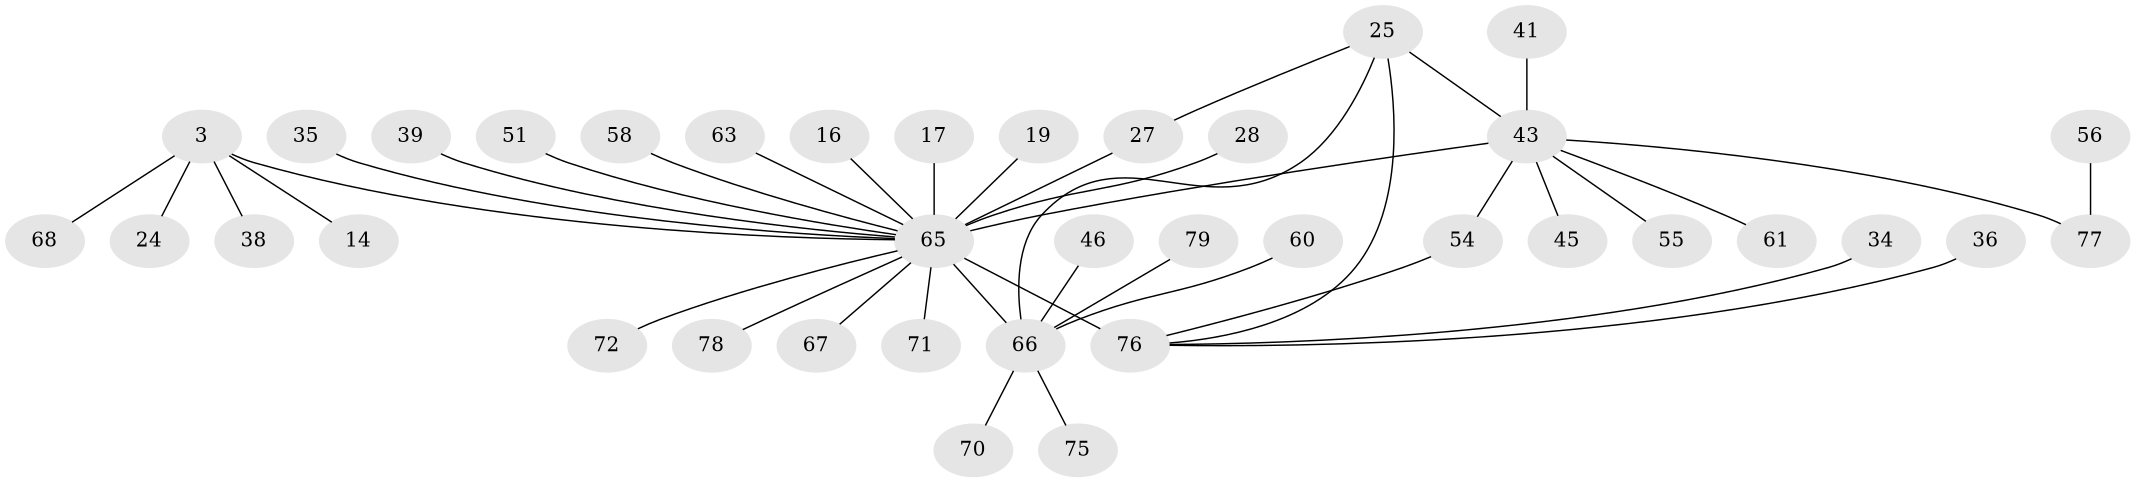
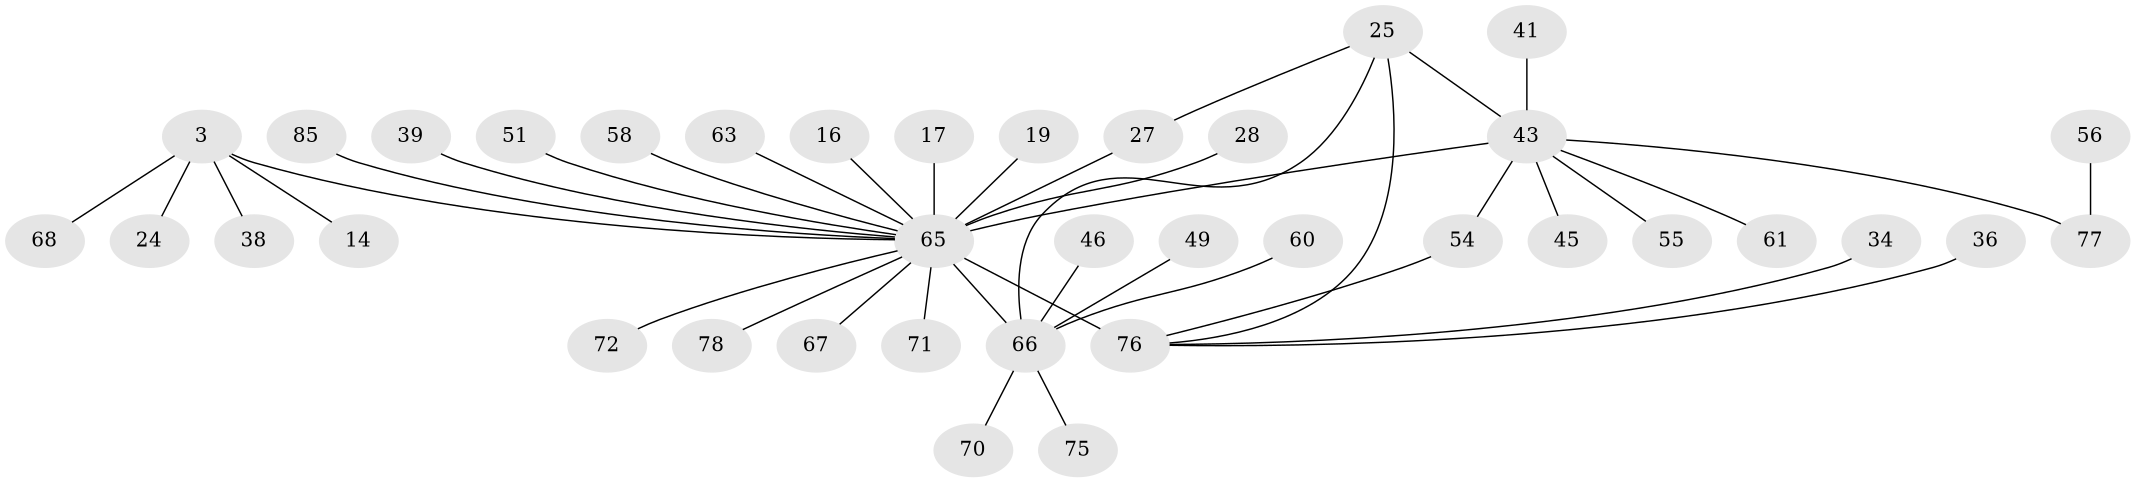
(307, 137) -> (307, 137)
(1199, 241) -> (1199, 241)
